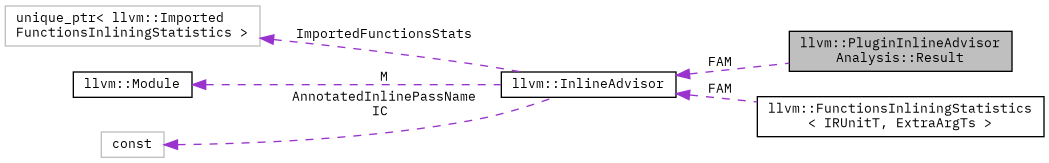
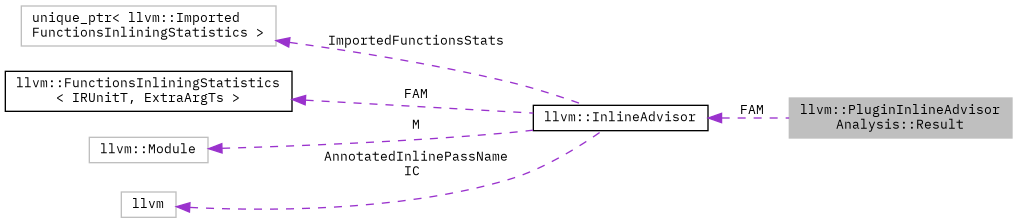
(901, 51) -> (901, 118)
(133, 85) -> (149, 150)
(724, 98) -> (419, 107)
(133, 145) -> (149, 205)
